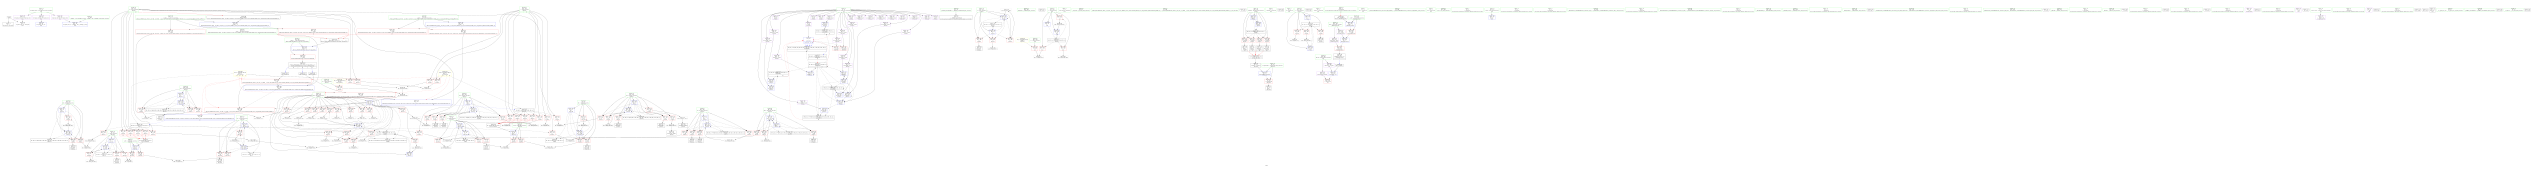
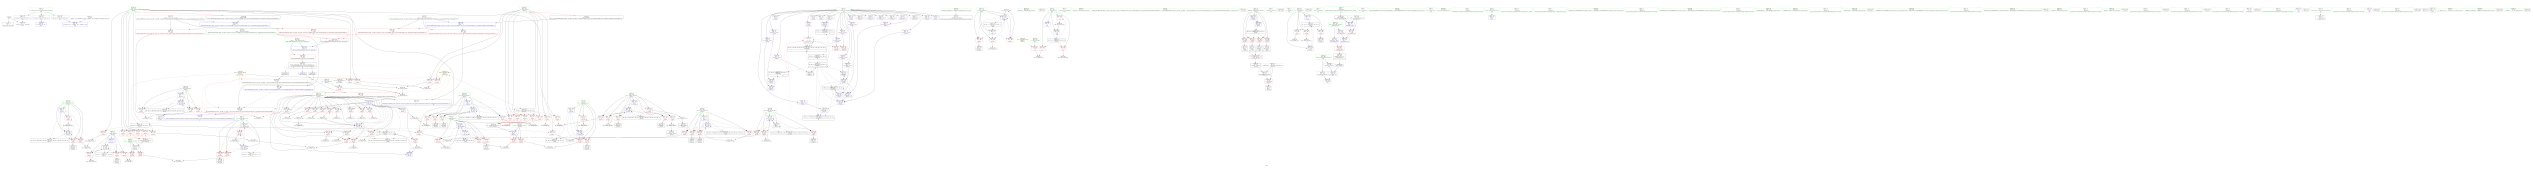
none -> (586, 17)
